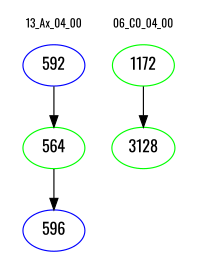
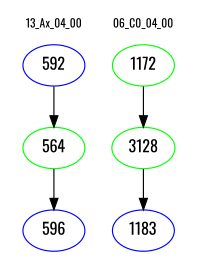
none -> (143, 231)
